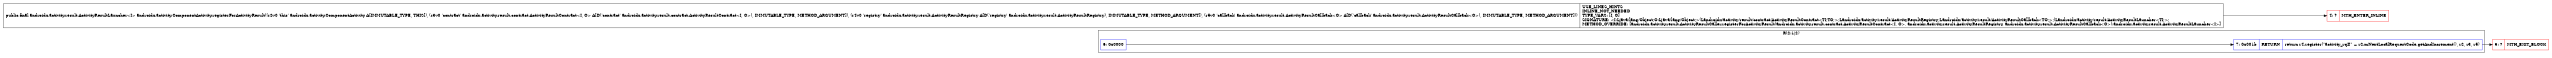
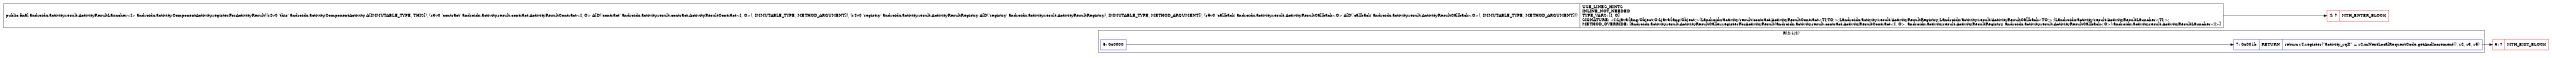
(2364, 16) -> (2364, 16)
